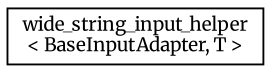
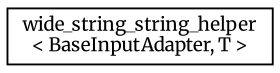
(135, 36) -> (140, 36)
